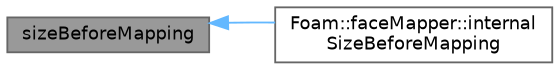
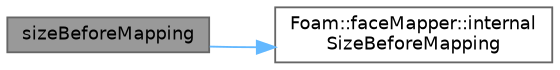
(252, 22) -> (233, 47)
